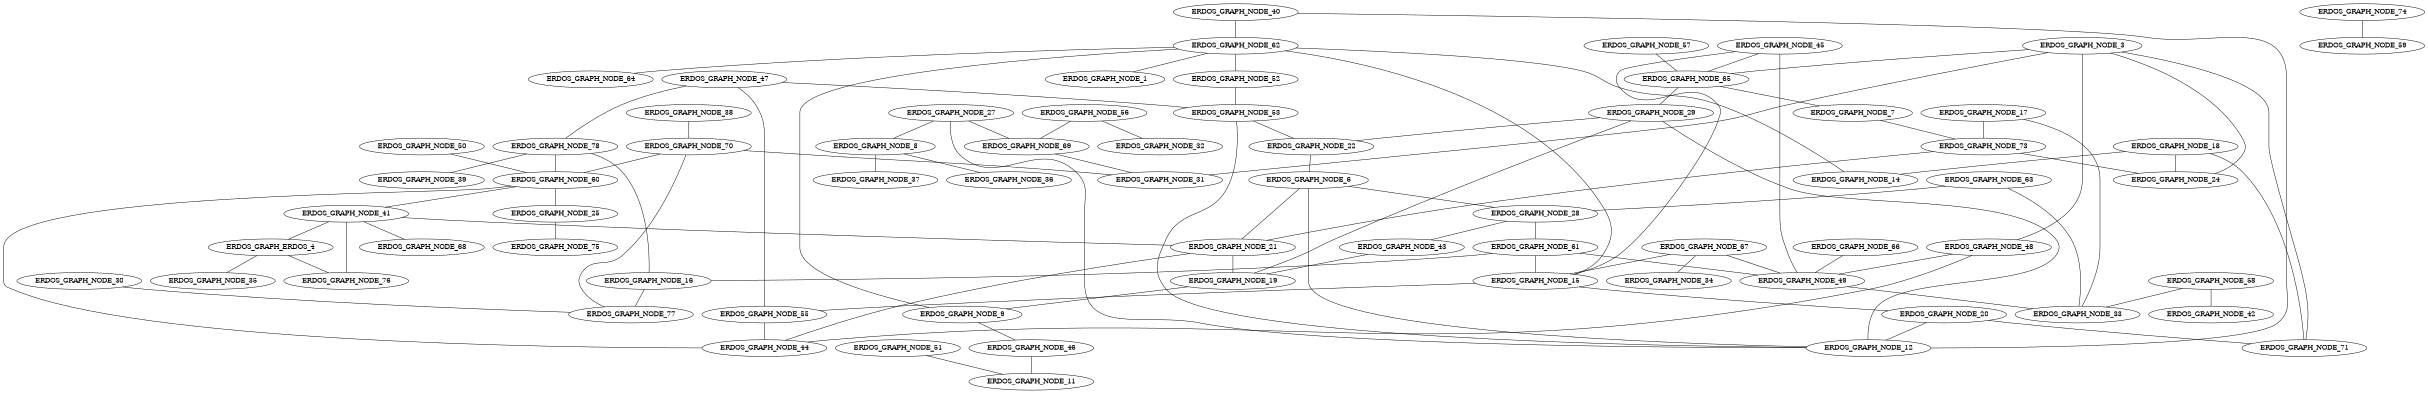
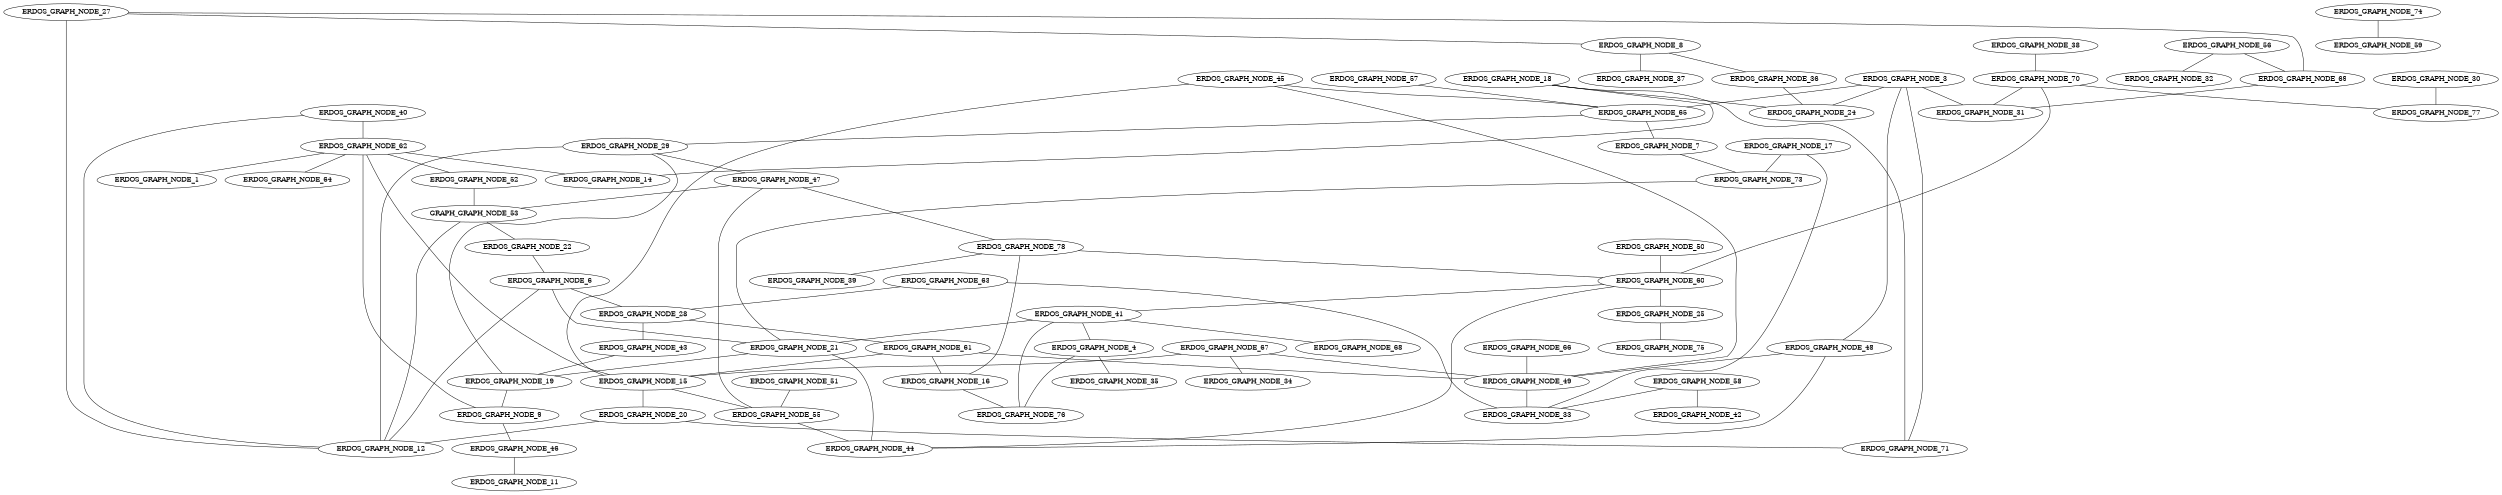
(1236, 113) -> (474, 214)
(1478, 129) -> (701, 163)
(2079, 163) -> (1793, 97)
(271, 247) -> (1094, 348)
(640, 298) -> (983, 399)
(965, 365) -> (785, 399)
